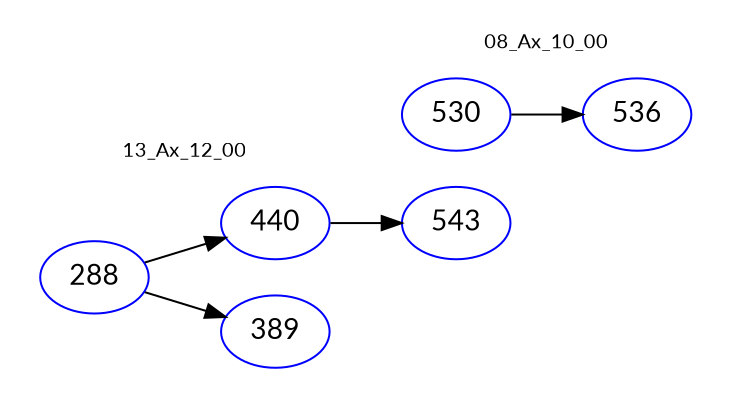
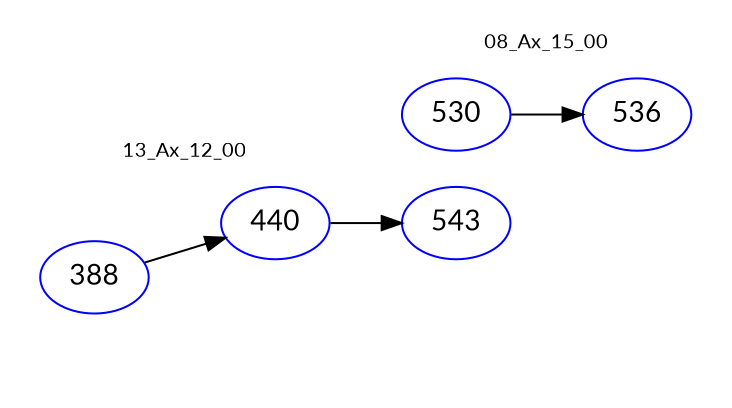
(547, 43) -> (547, 43)
(94, 277) -> (94, 277)
(275, 332) -> none
